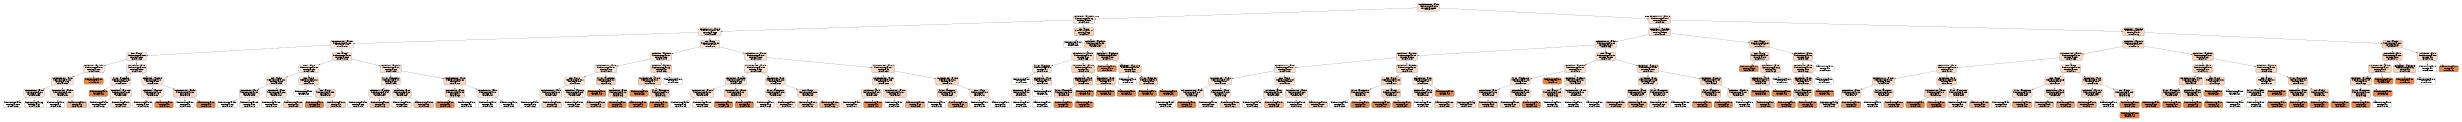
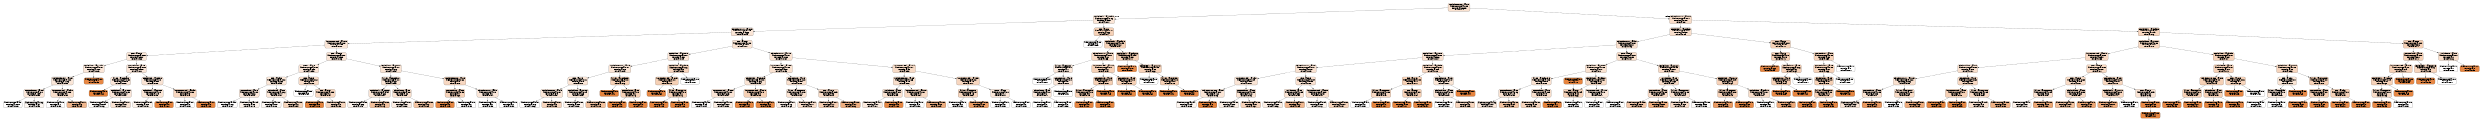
none -> (659, 105)
